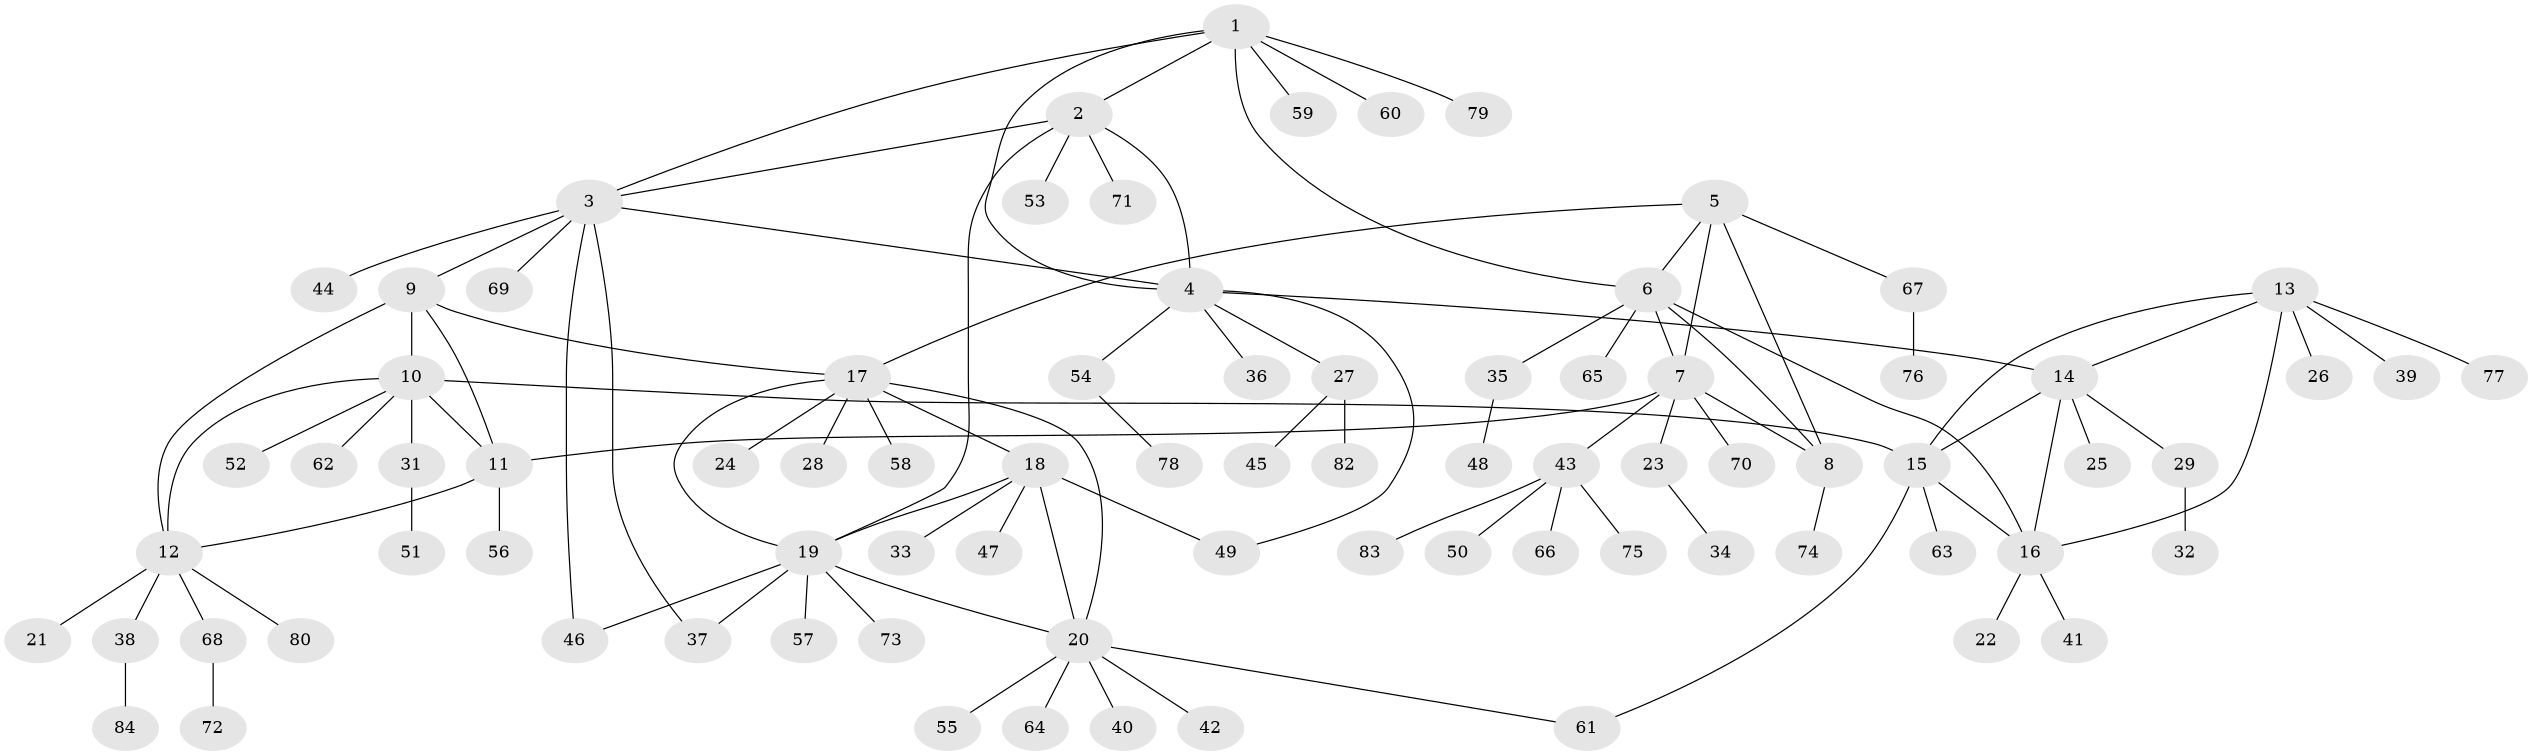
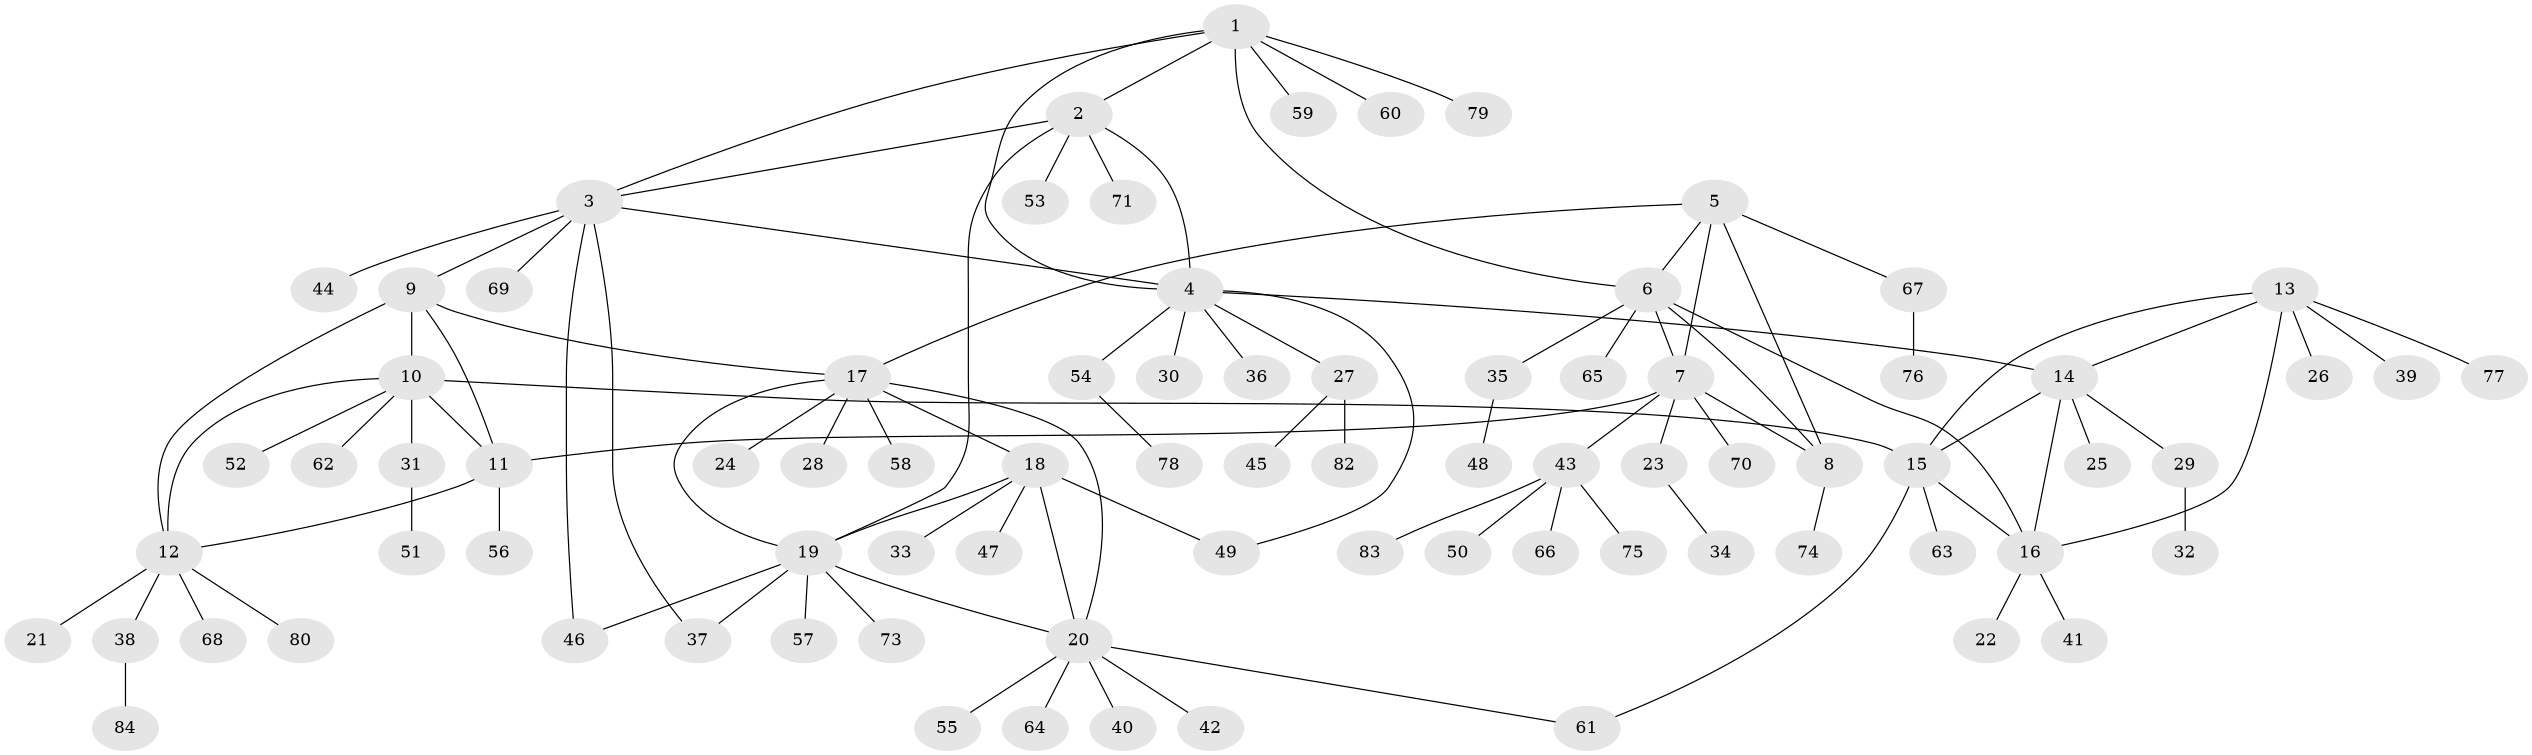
none -> (1169, 378)
(213, 728) -> none
